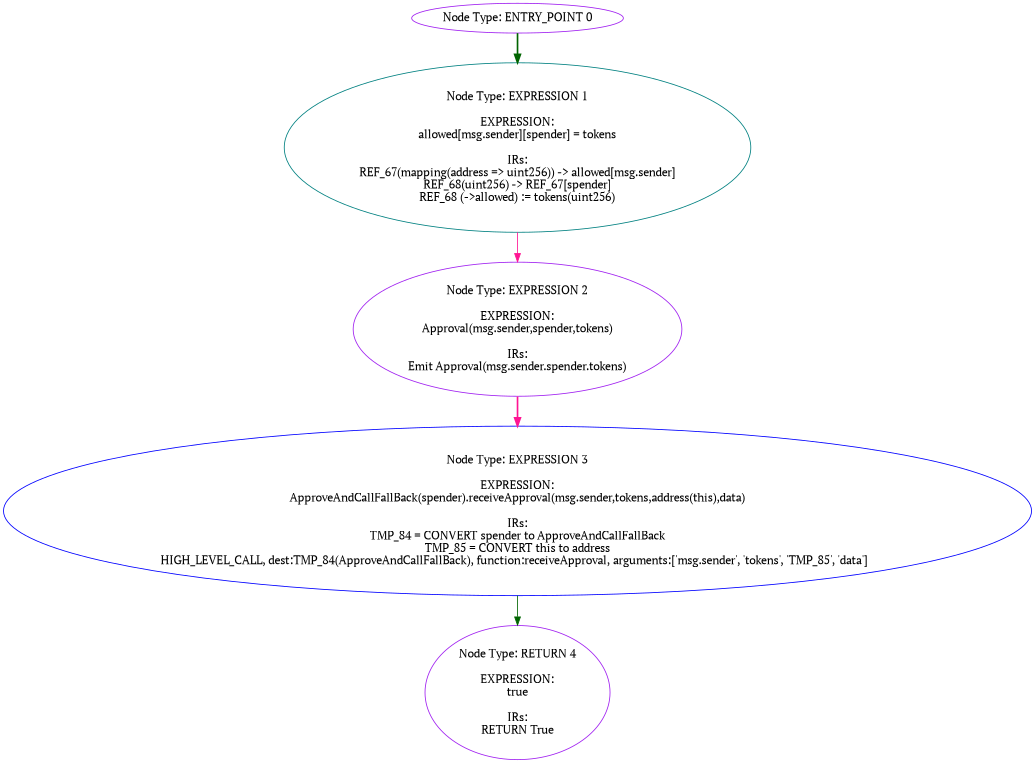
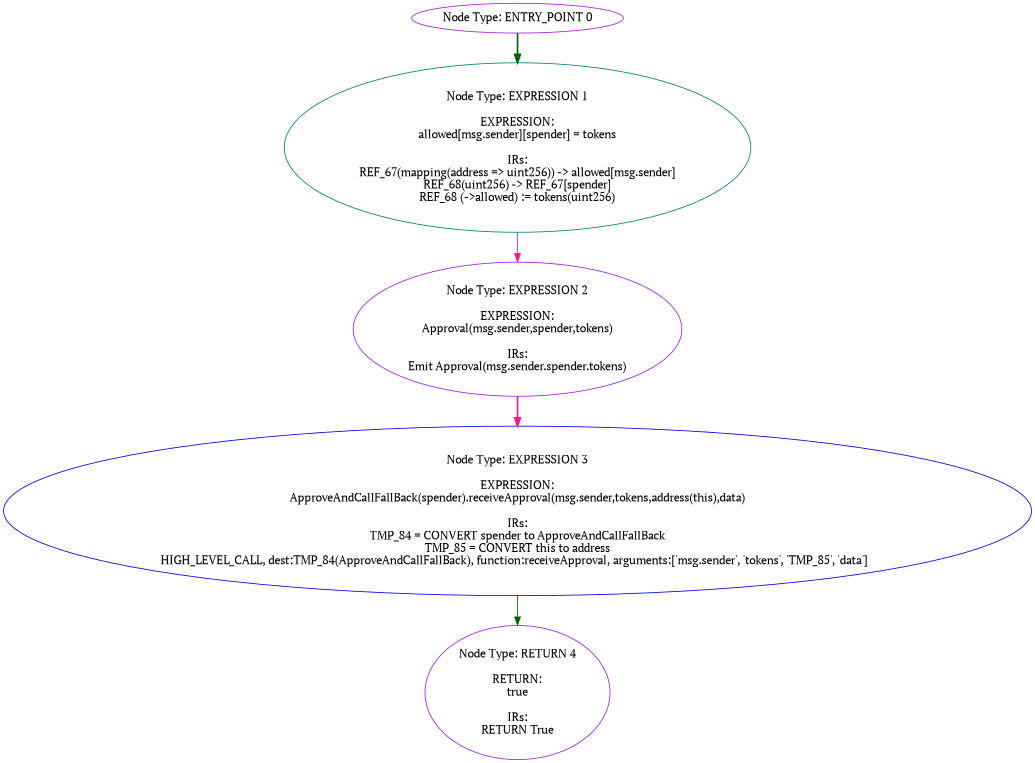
(518, 693) -> (518, 693)
